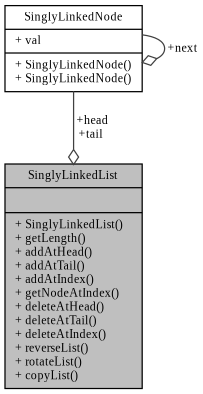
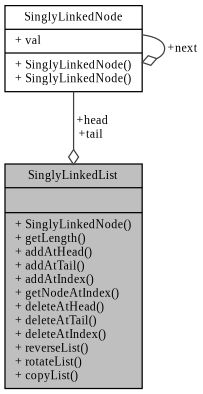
(69, 224) -> (74, 224)
